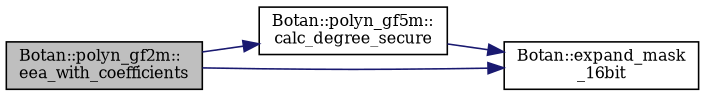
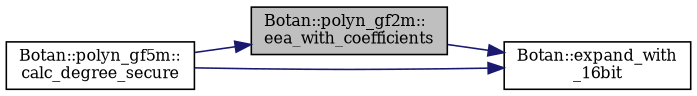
(223, 49) -> (215, 50)
(601, 66) -> (597, 66)
